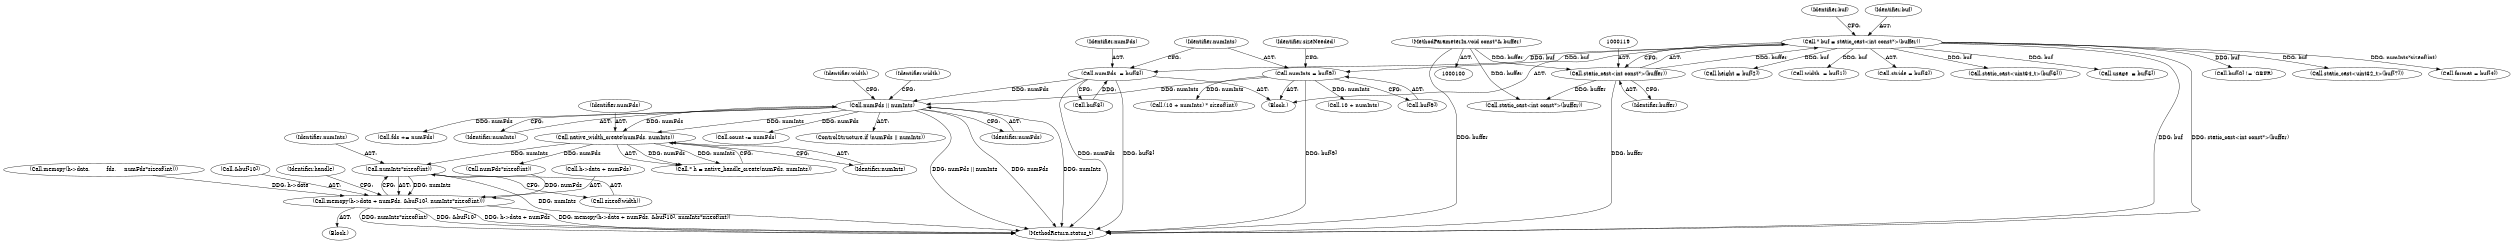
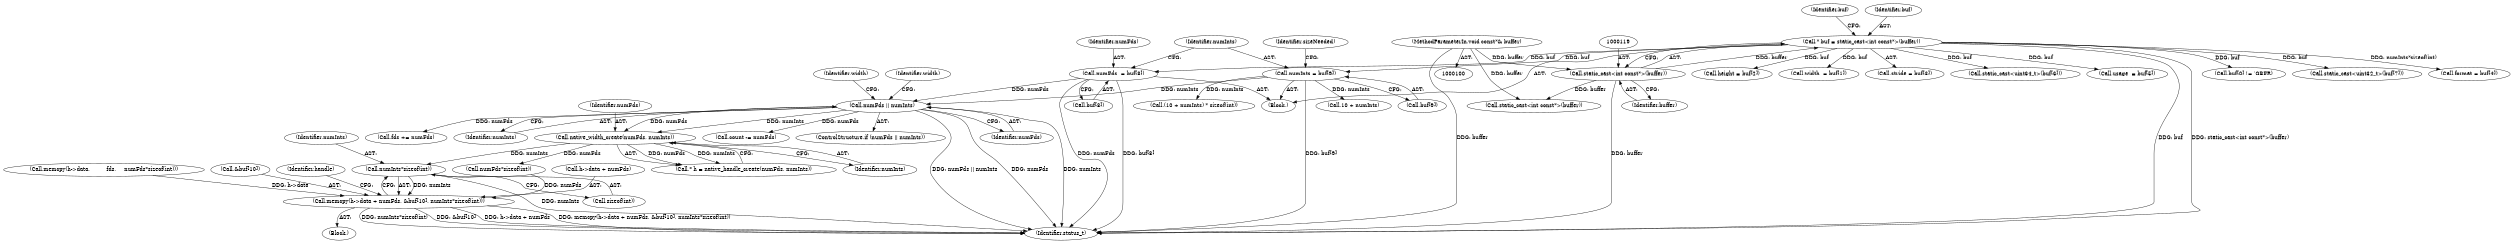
(1110, 90) -> (1109, 90)
(616, 202) -> (614, 202)
(1061, 234) -> (1061, 234)
